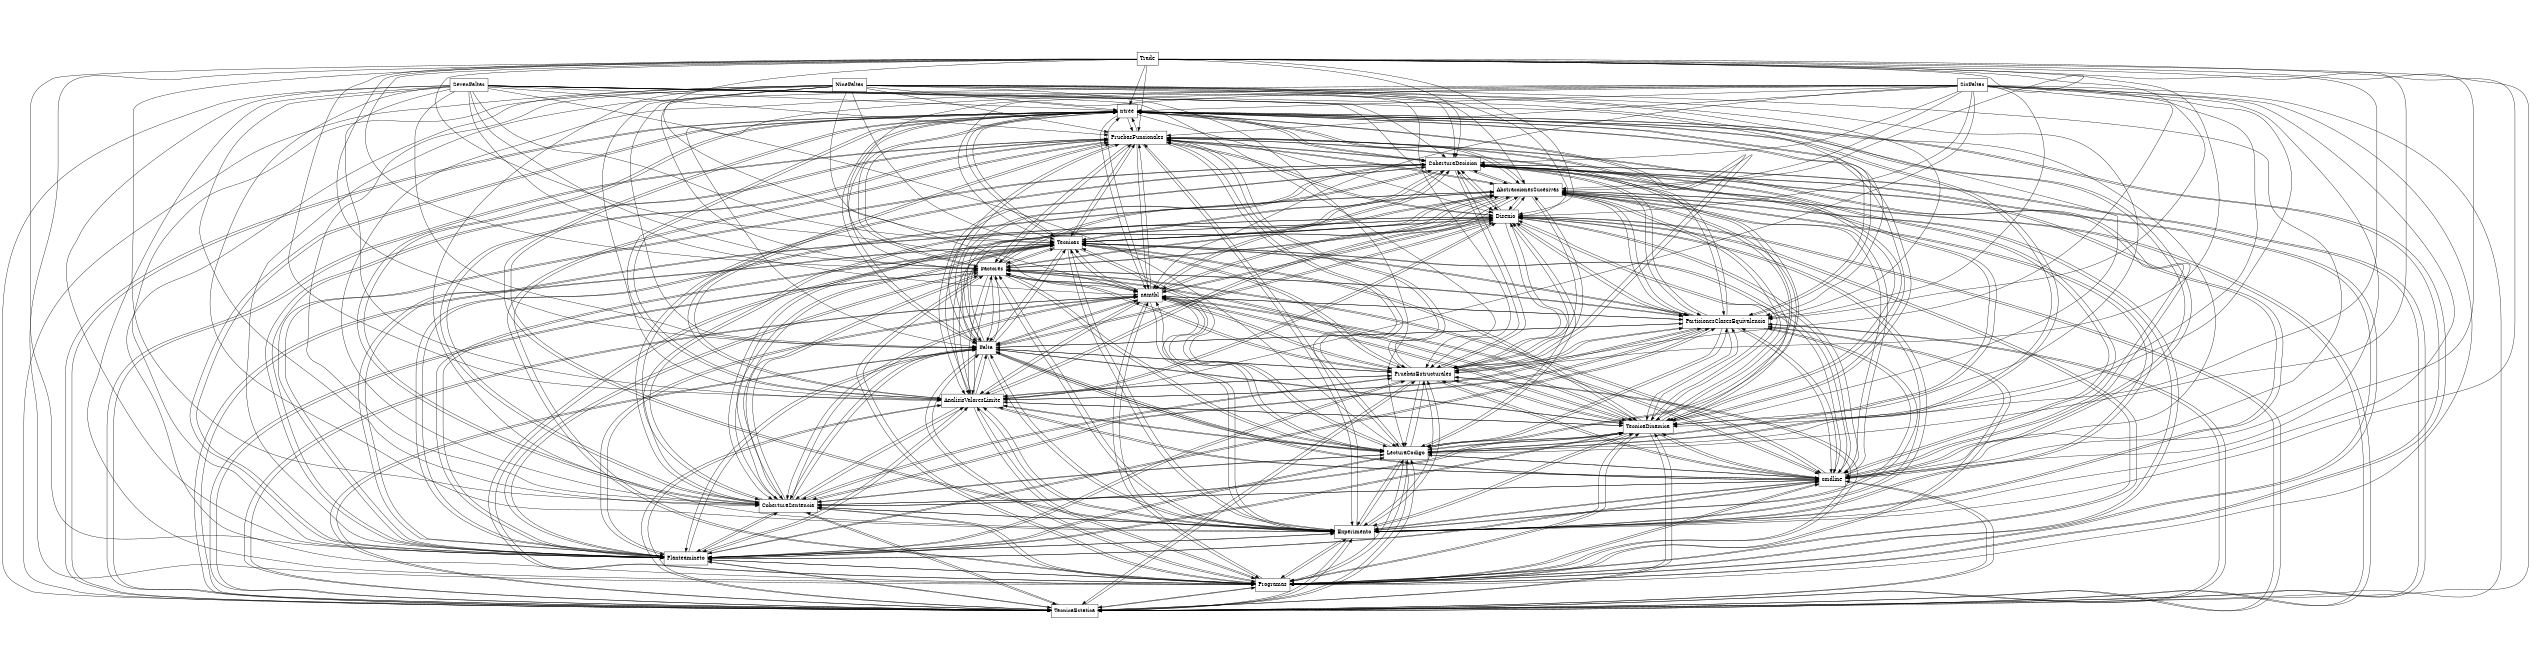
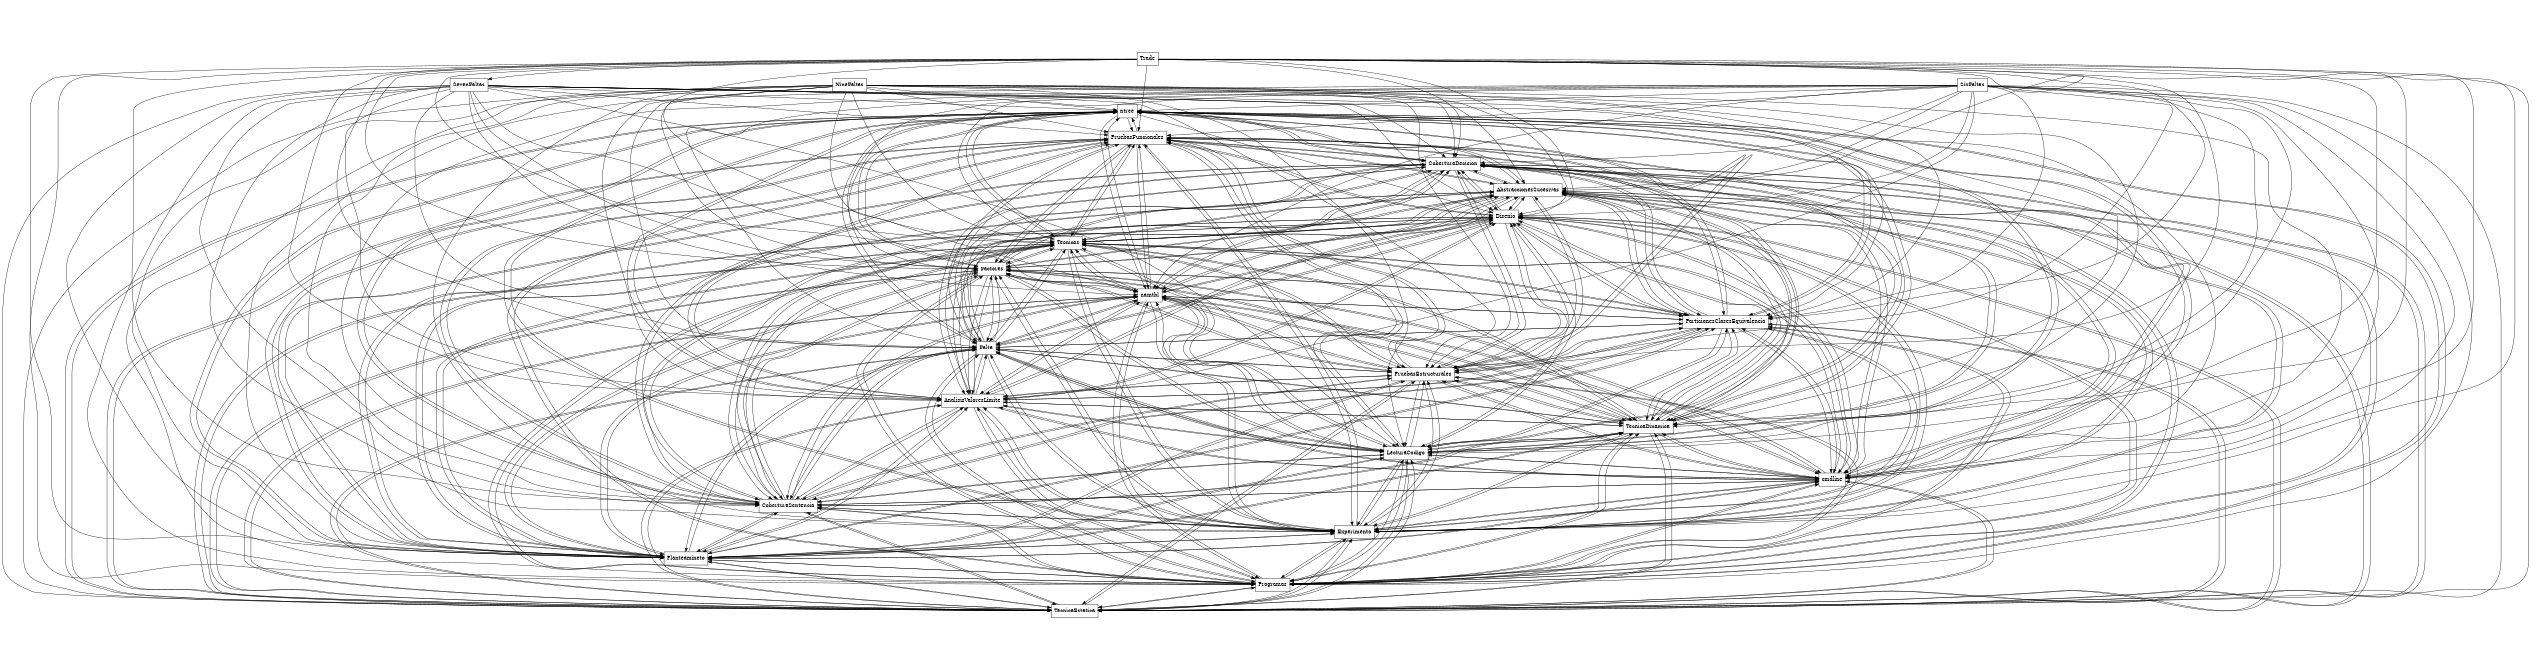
(1138, 83) -> (814, 62)
